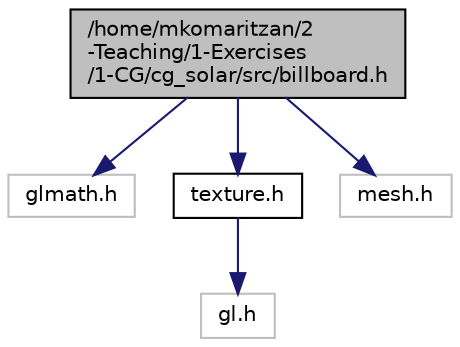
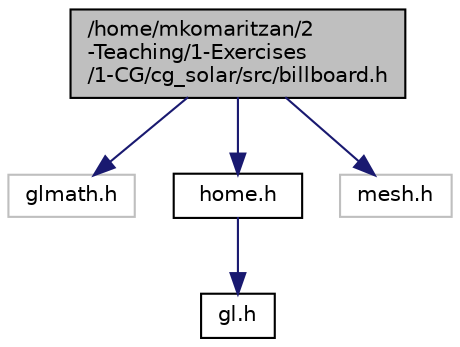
(238, 196) -> (238, 196)
(238, 316) -> (238, 316)
